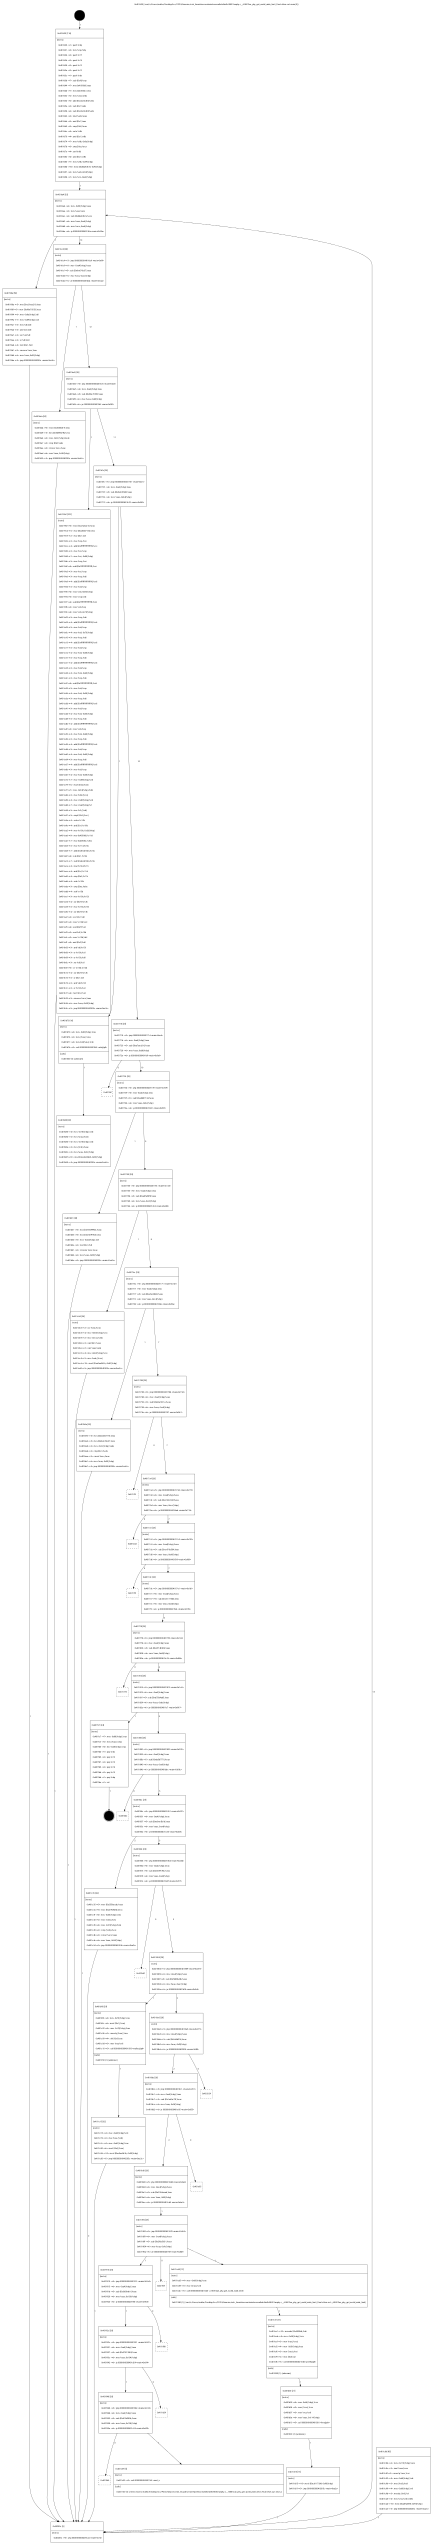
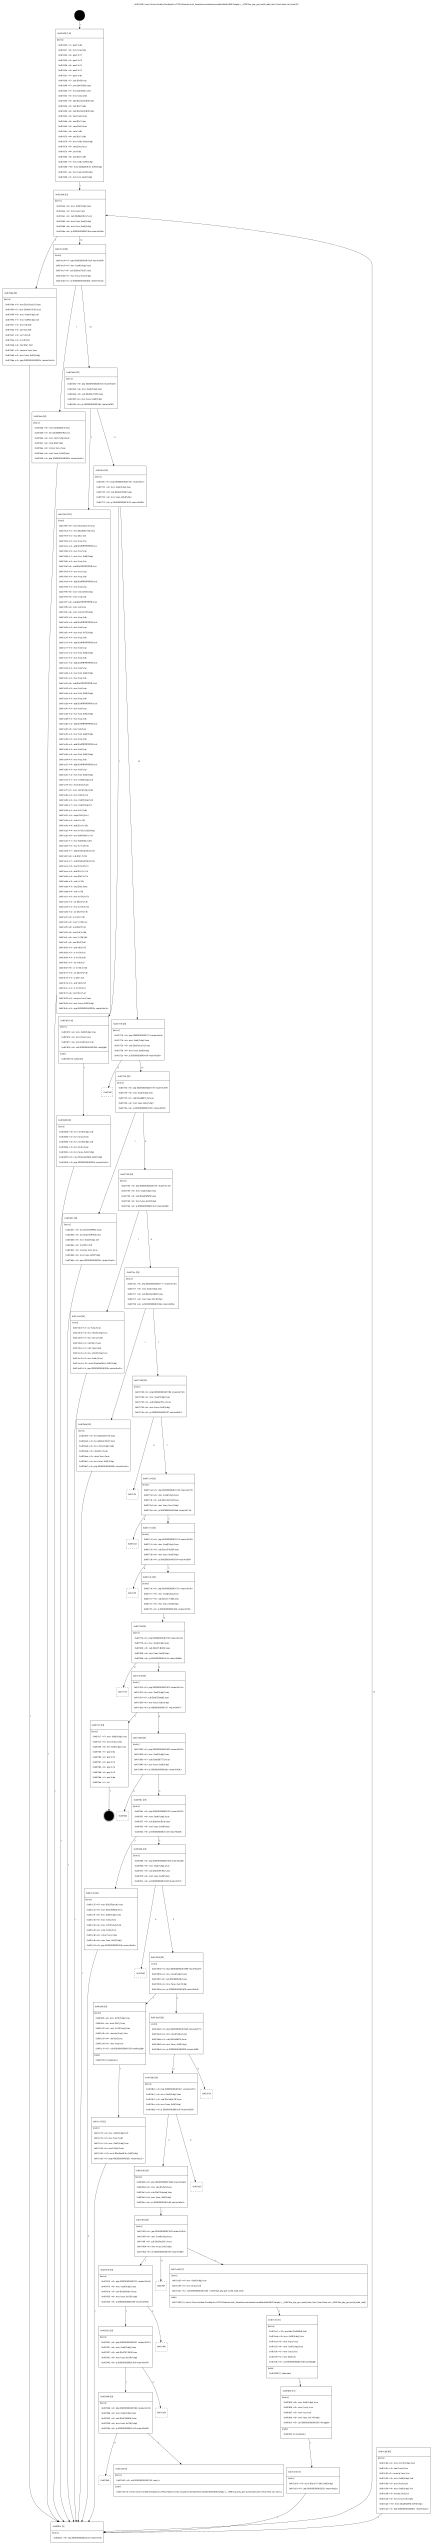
none -> (60, 1844)
